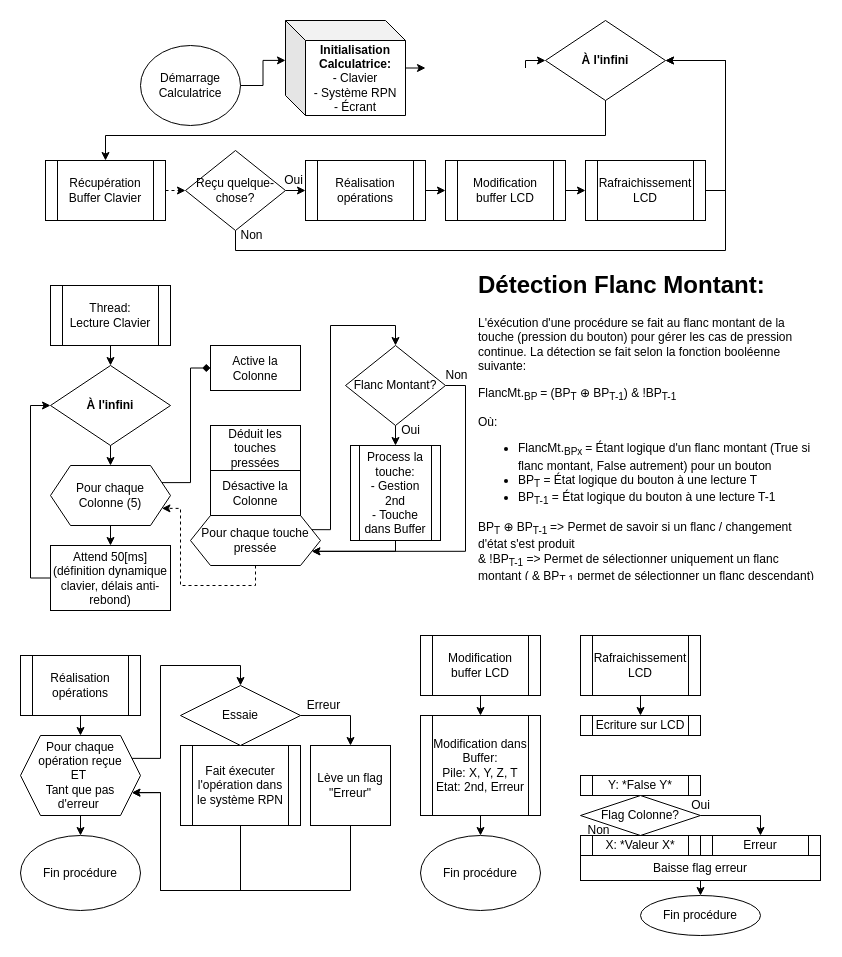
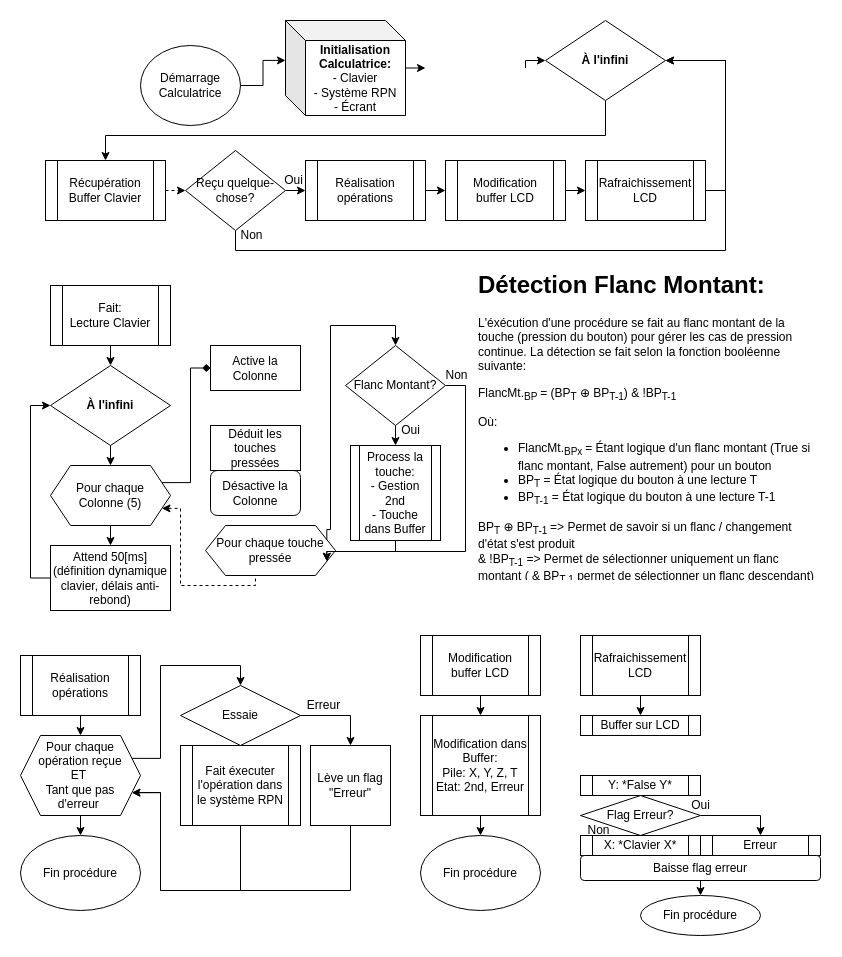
(111, 316) -> (111, 316)
(256, 493) -> (256, 493)
(256, 541) -> (271, 551)
(641, 726) -> (641, 726)
(641, 816) -> (641, 816)
(641, 846) -> (641, 846)
(701, 868) -> (701, 868)
